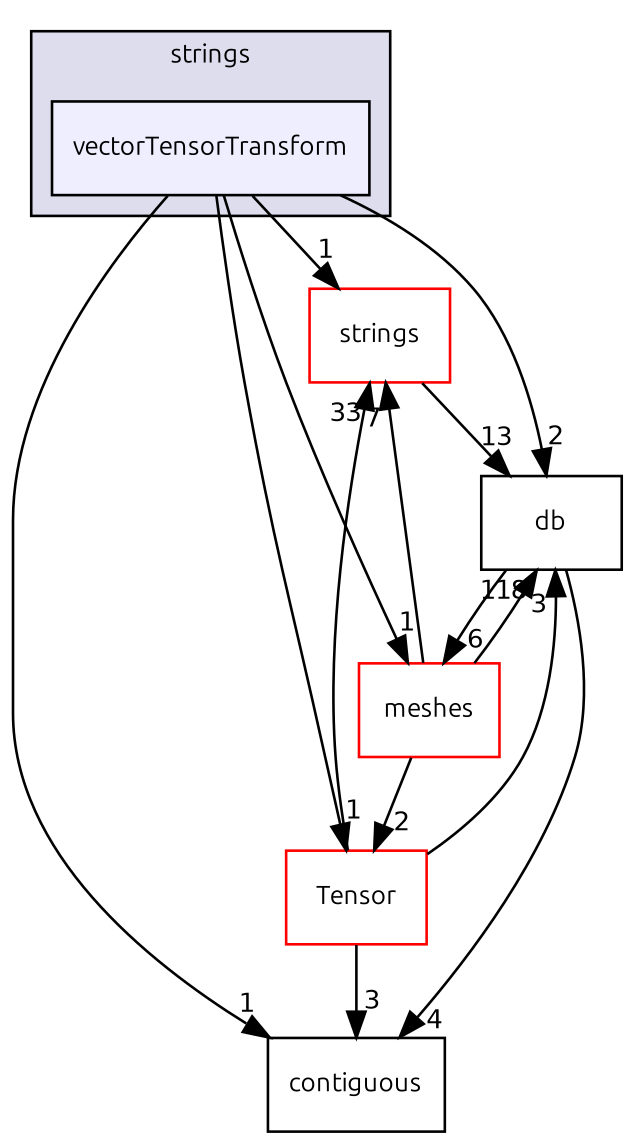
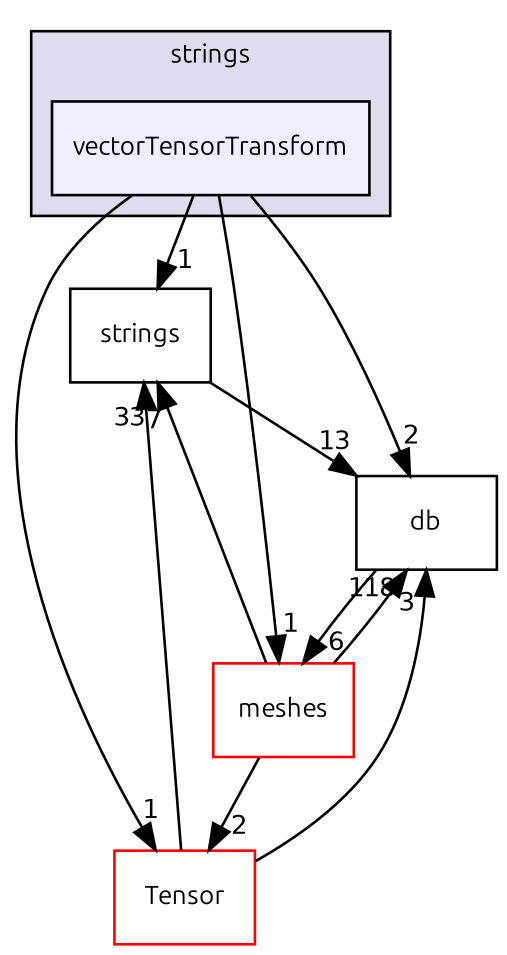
(380, 336) -> (140, 336)
(356, 1085) -> none
